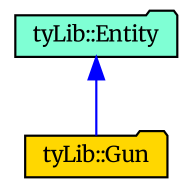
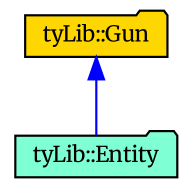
(96, 108) -> (96, 108)
